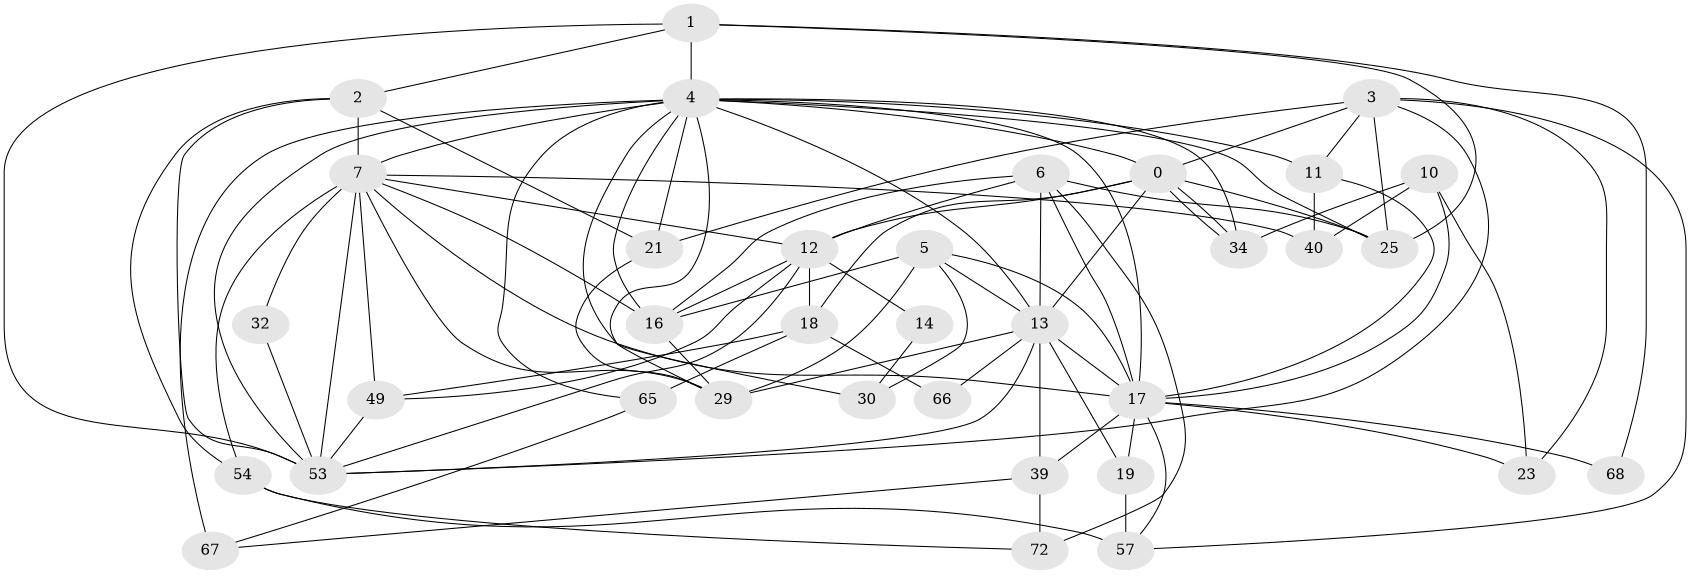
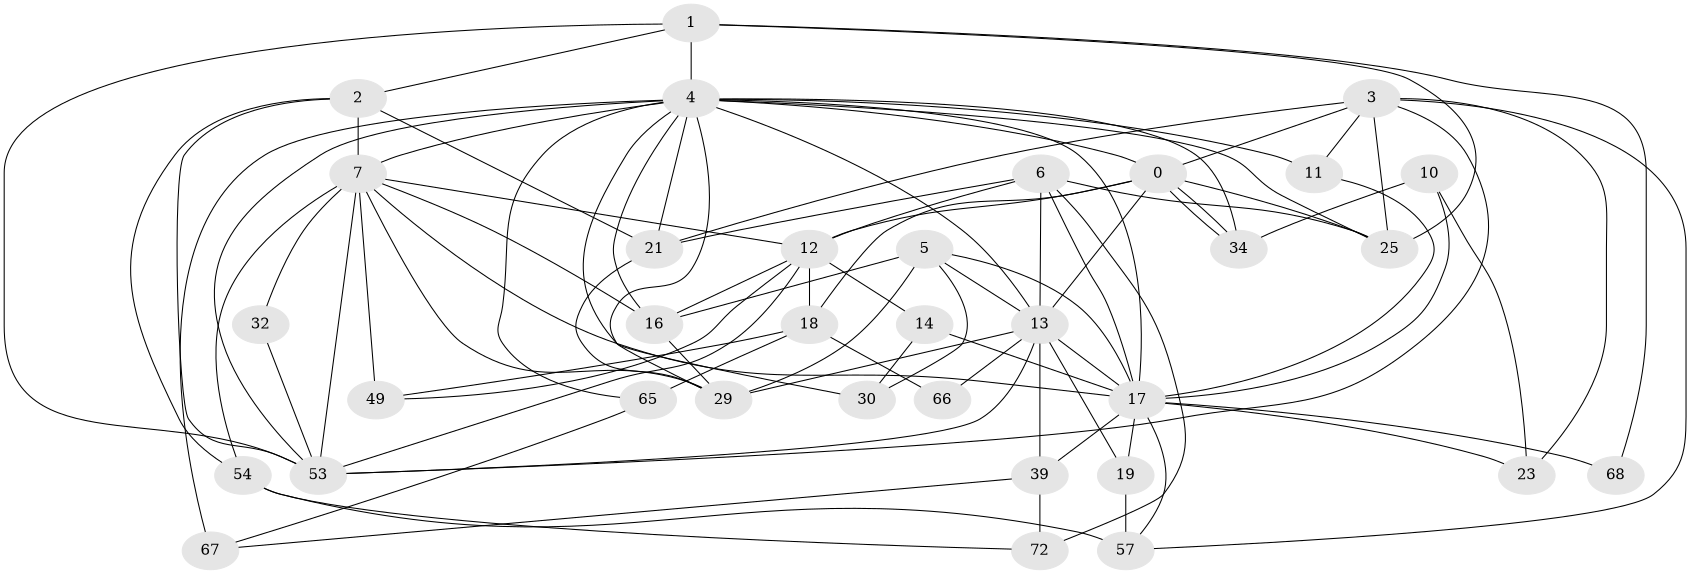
(828, 209) -> (847, 209)
(1314, 249) -> none
none -> (1019, 358)
(347, 438) -> none
